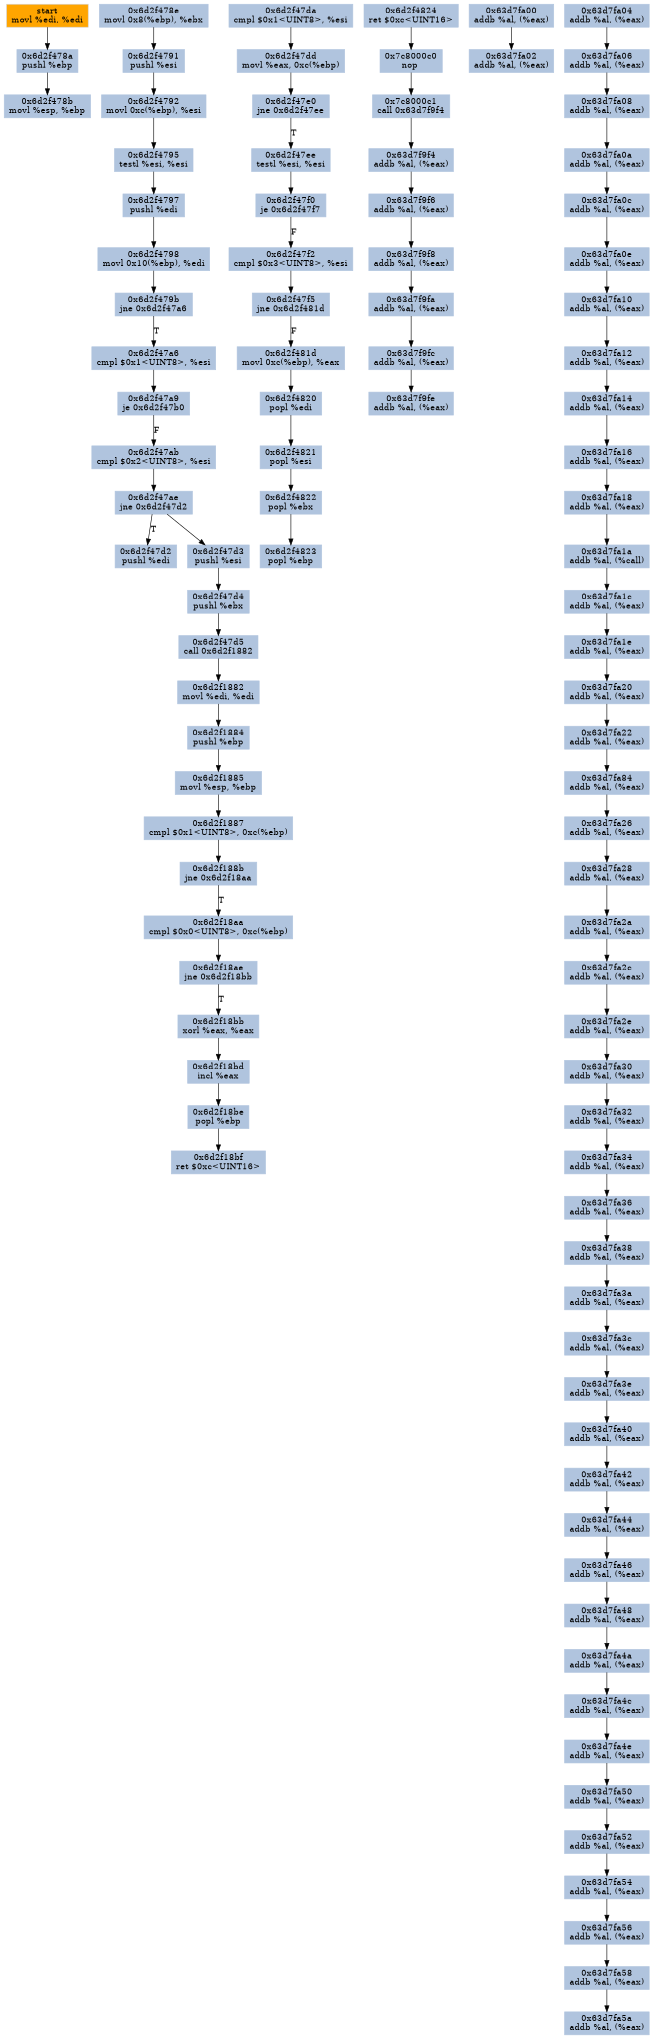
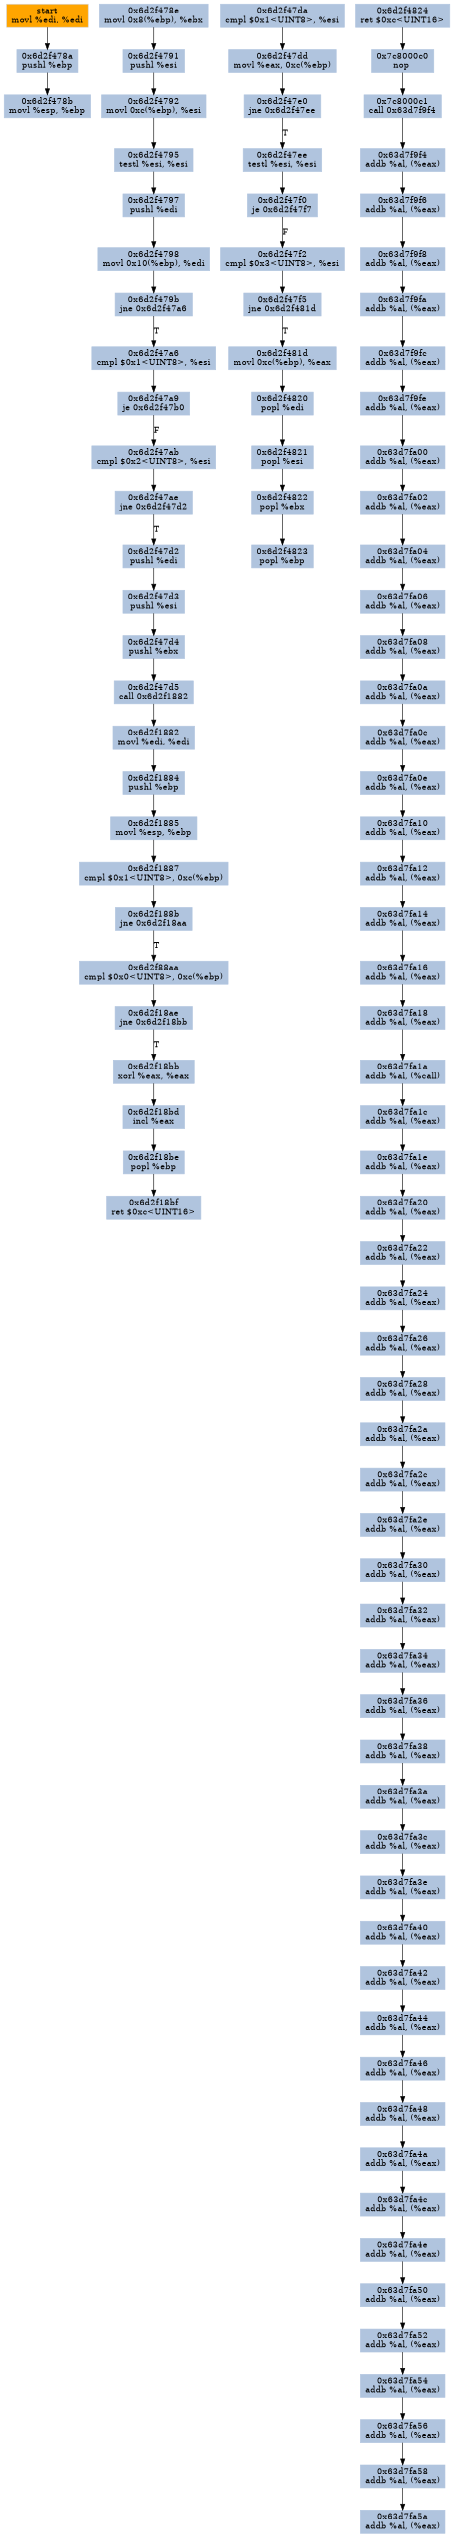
(294, 331) -> (285, 331)
none -> (403, 427)
none -> (403, 526)
(184, 528) -> (154, 576)
(607, 783) -> (403, 1298)
(218, 927) -> (154, 973)
